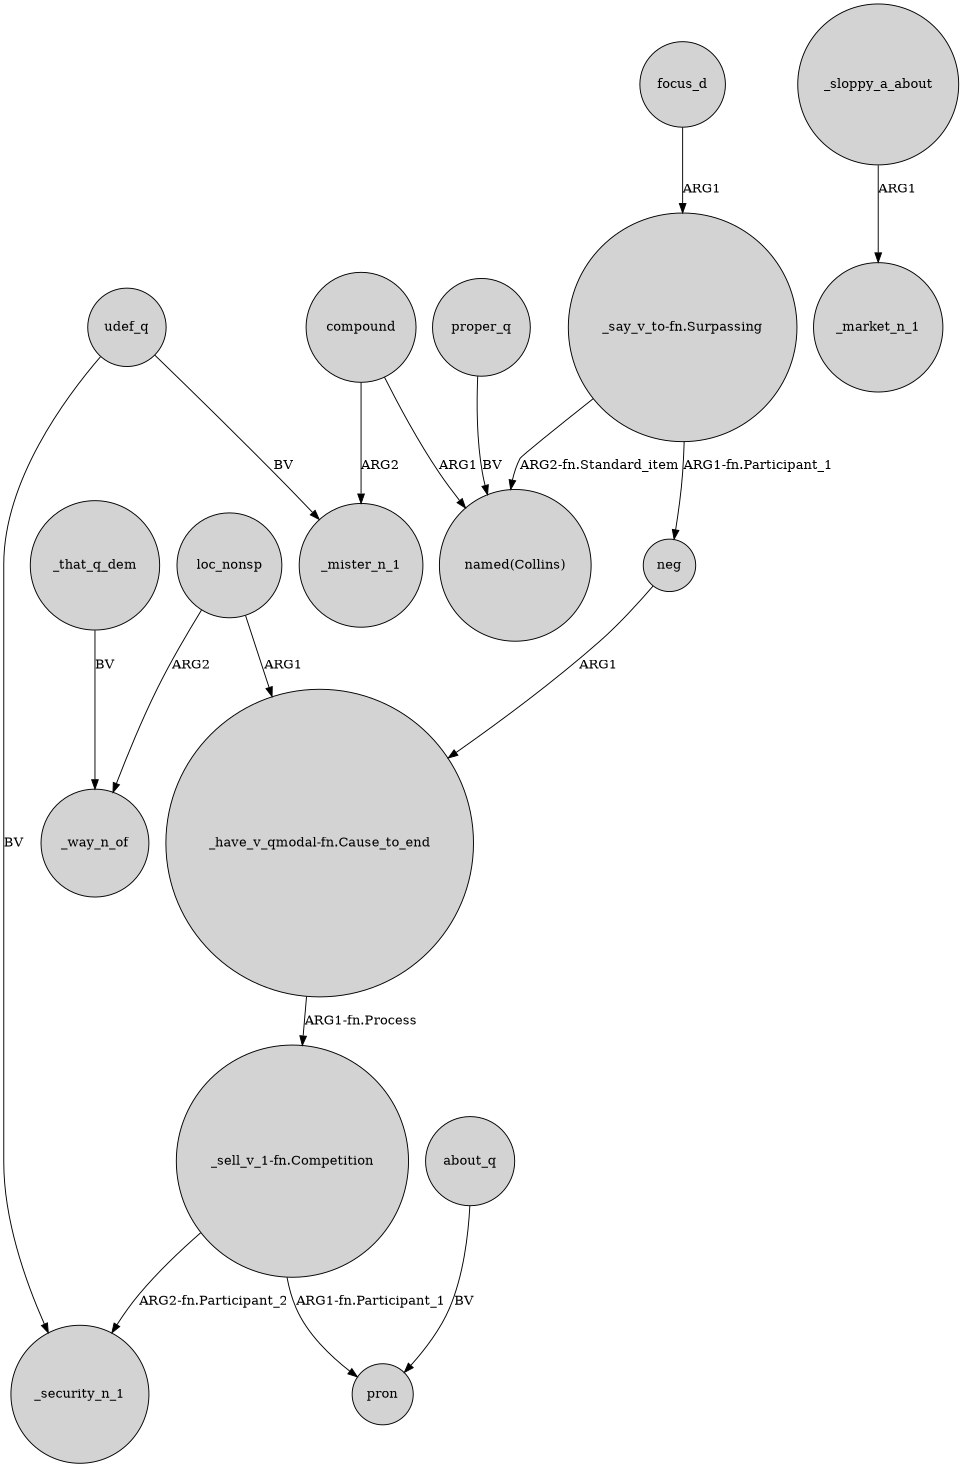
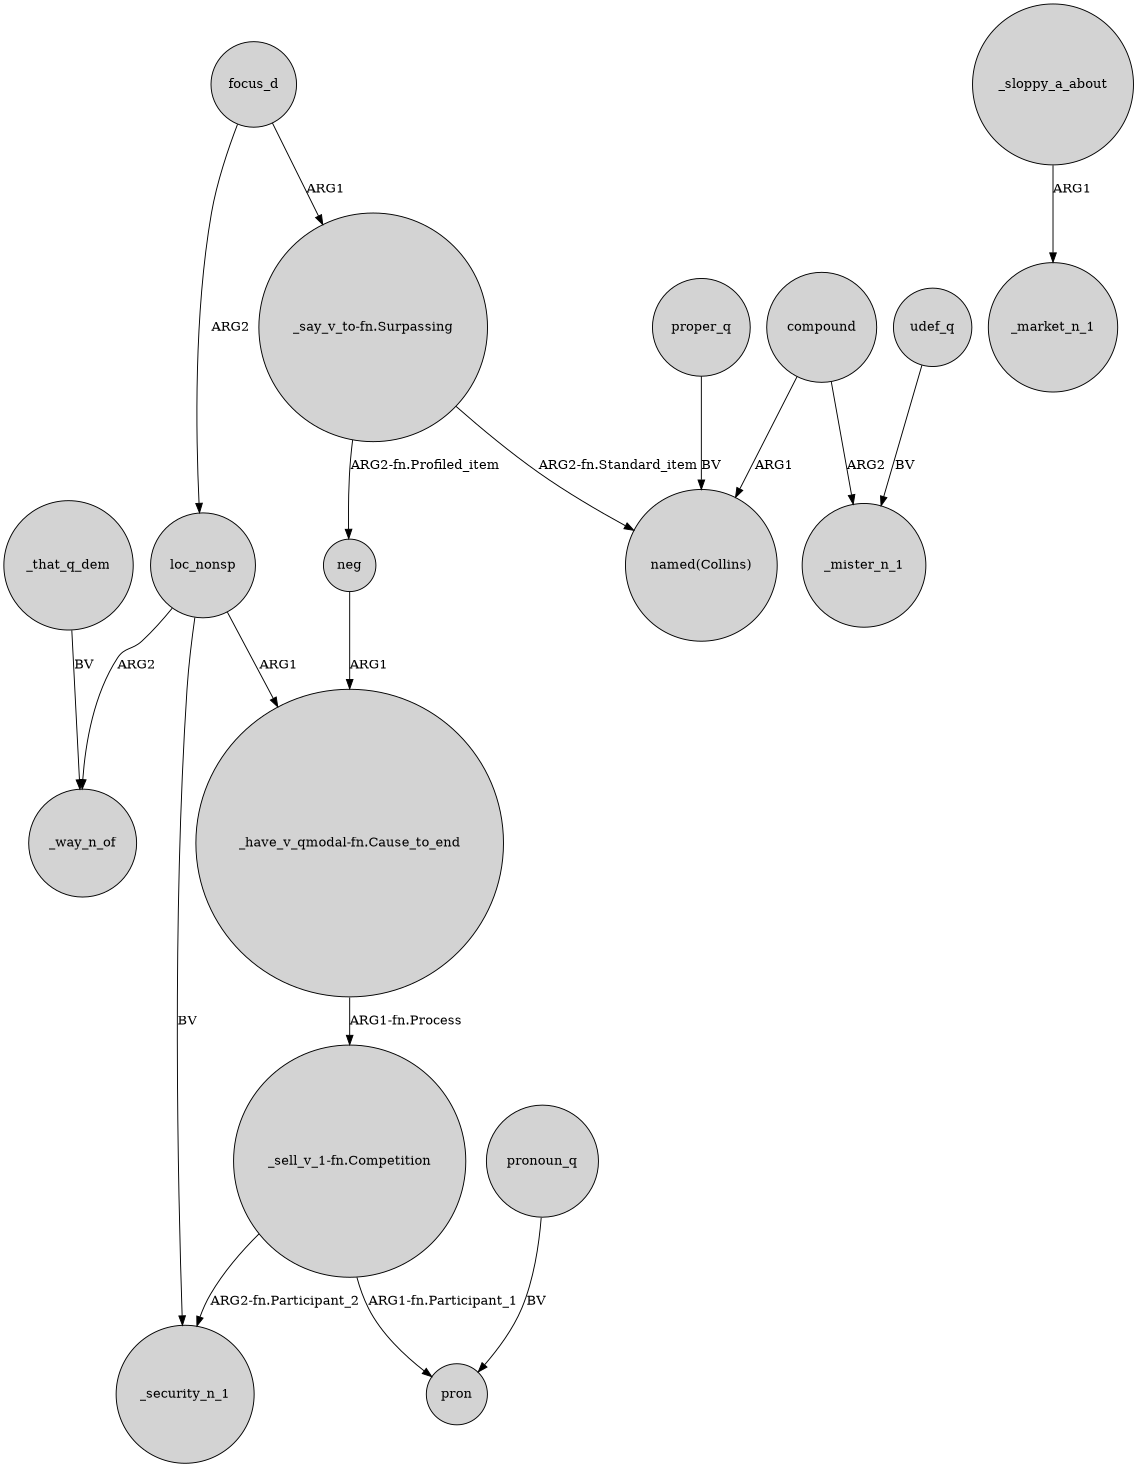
none -> (200, 311)
(758, 466) -> (425, 466)
(4, 831) -> (178, 966)
(470, 1161) -> (542, 1161)
